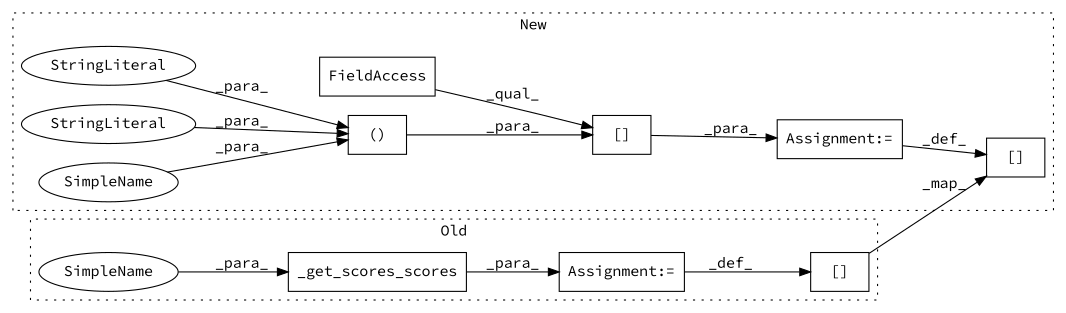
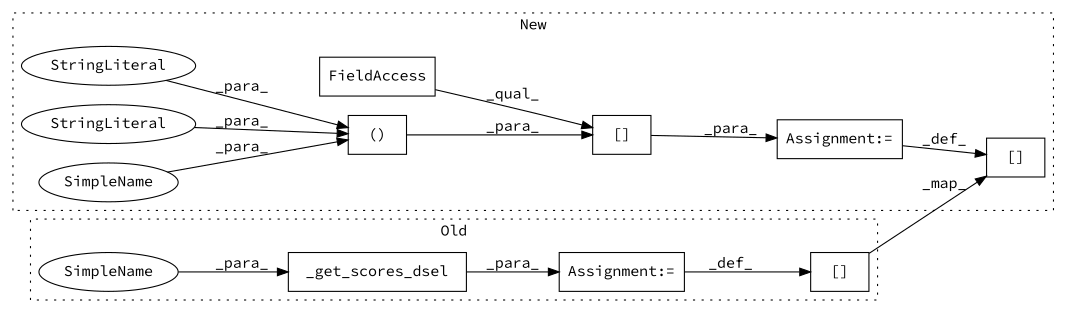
(377, 272) -> (377, 272)
